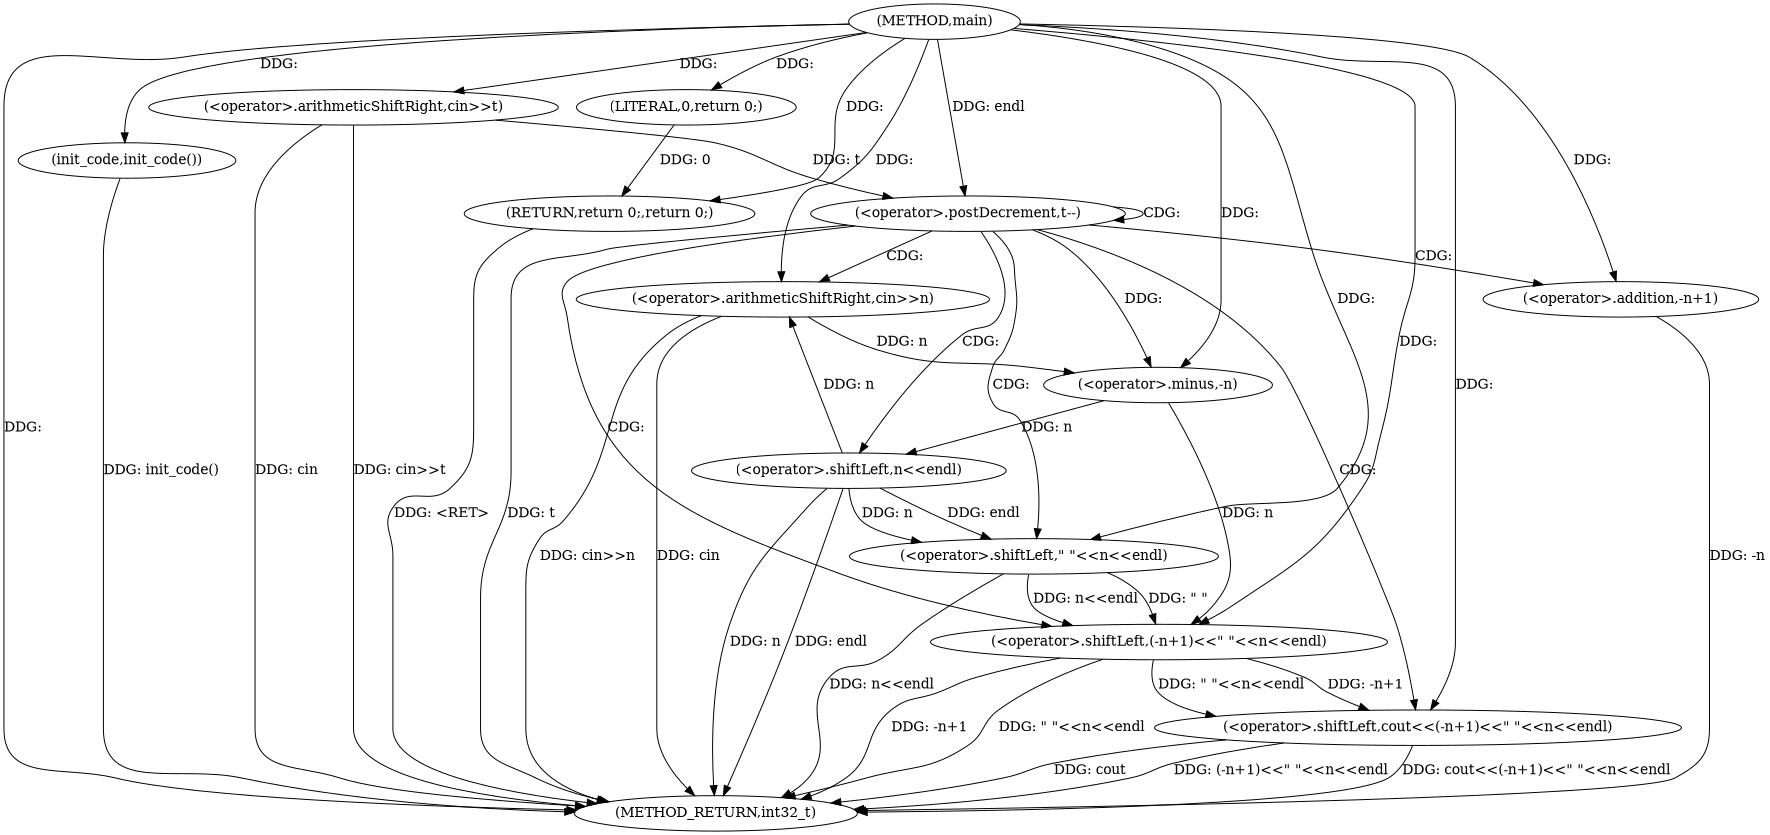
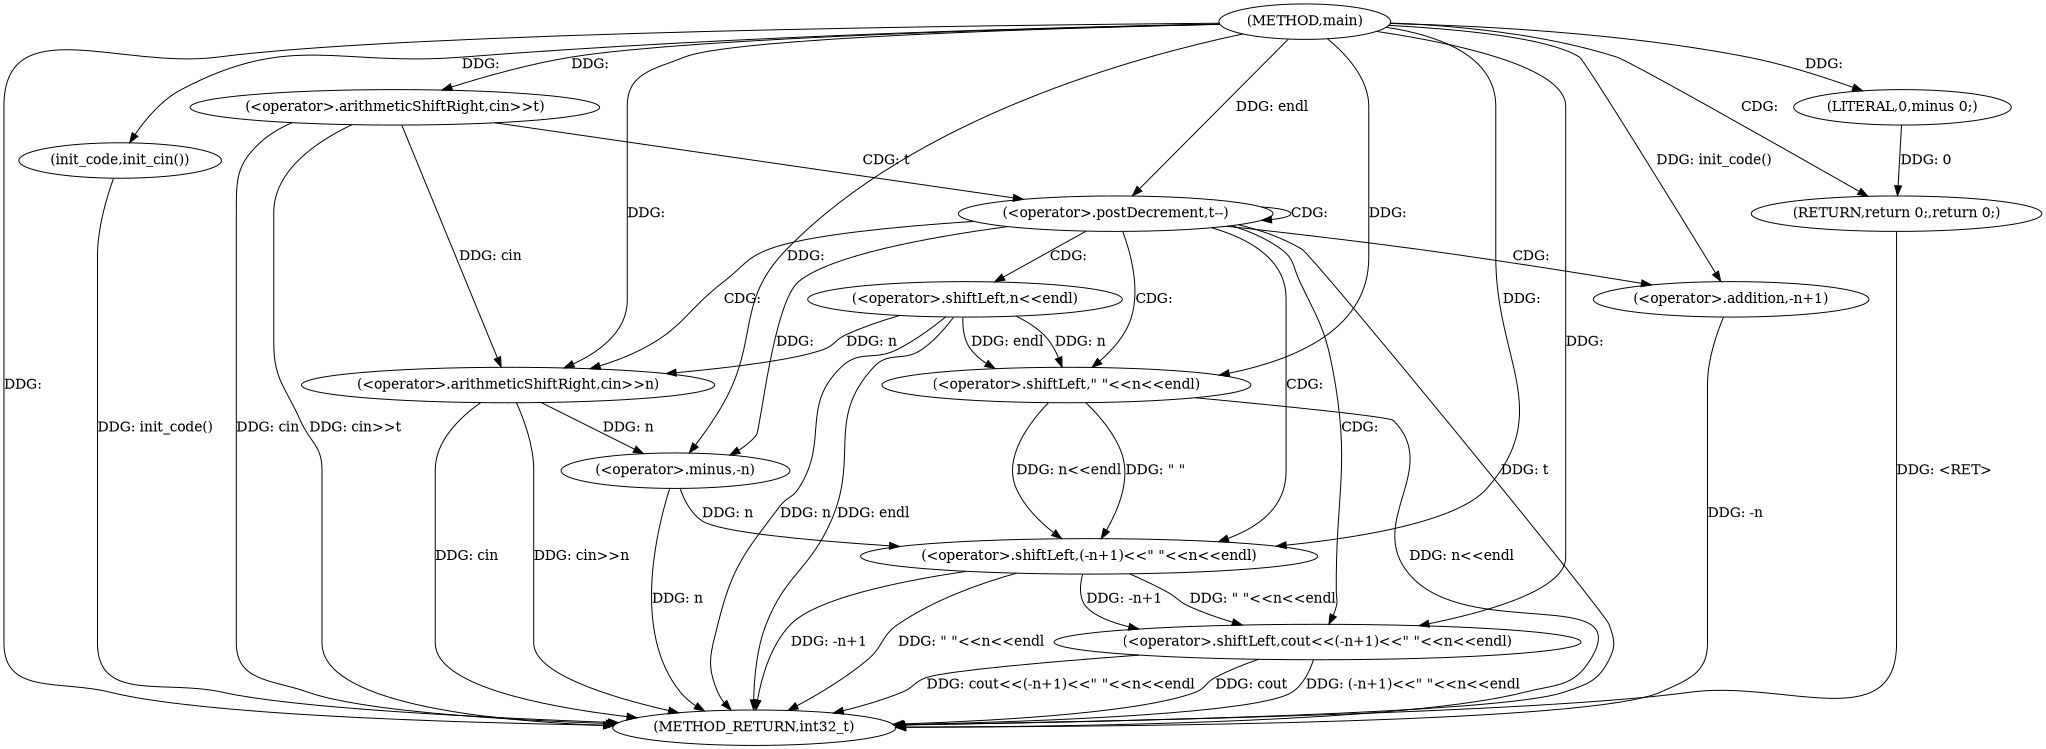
(686, 107) -> (1902, 107)
(867, 107) -> (1762, 107)
(127, 161) -> (120, 161)
(837, 161) -> (887, 161)
(1595, 161) -> (1714, 161)
none -> (450, 241)
(1010, 426) -> (652, 603)
